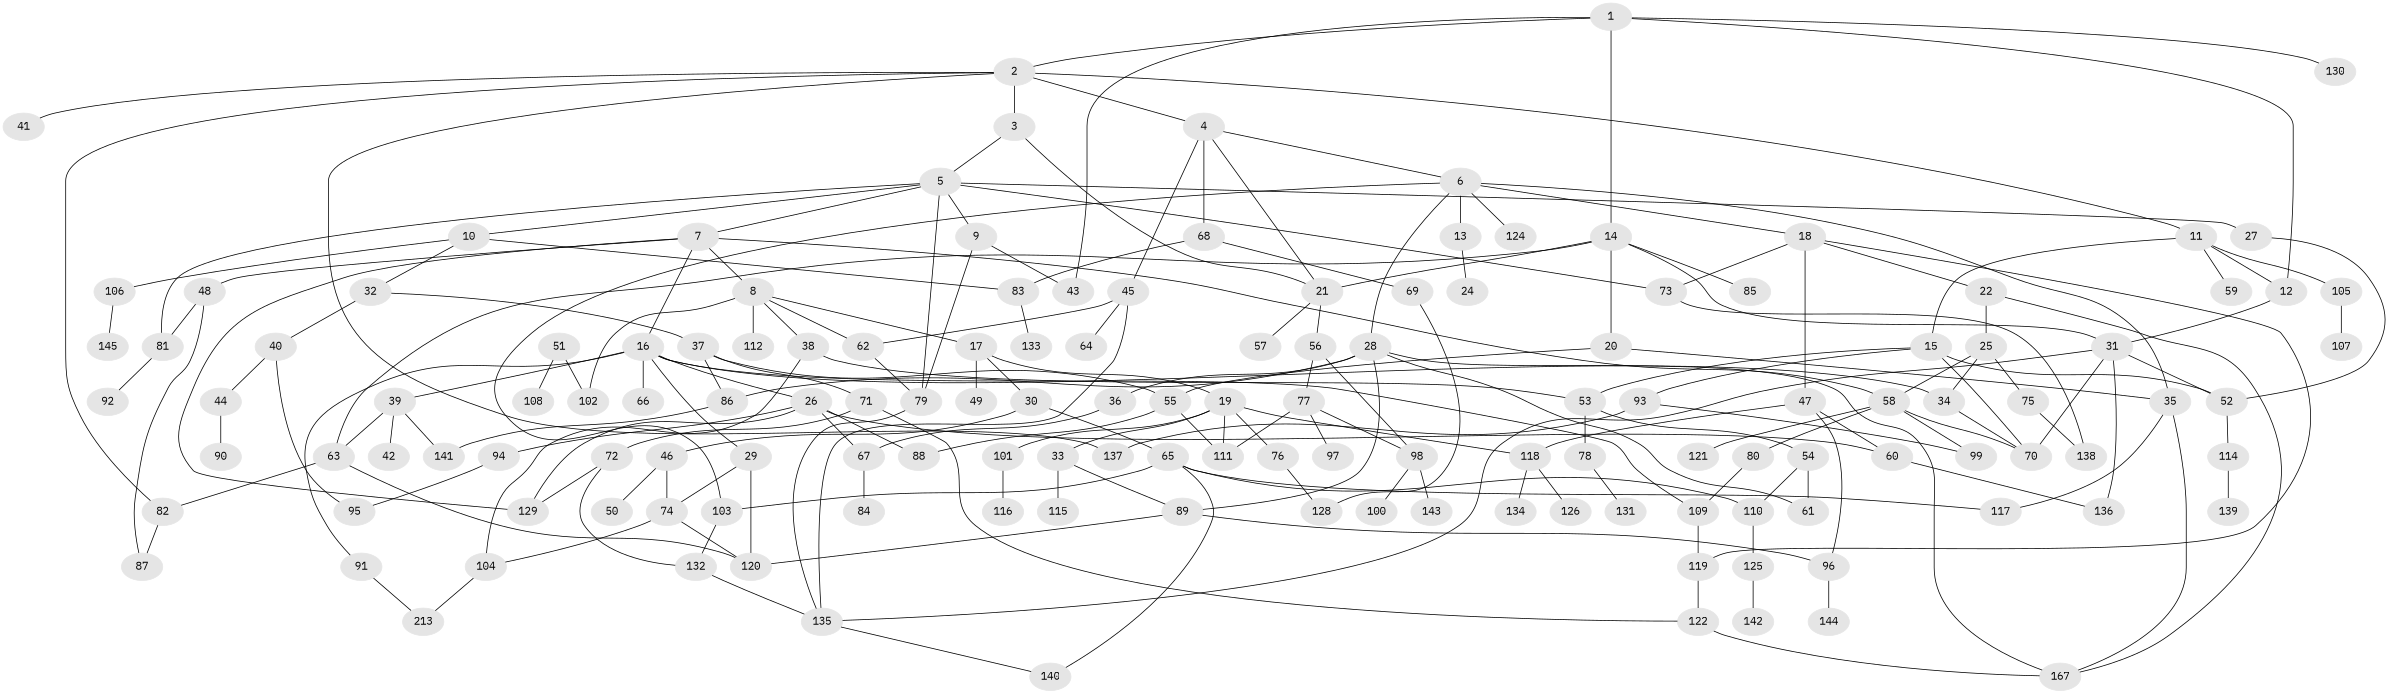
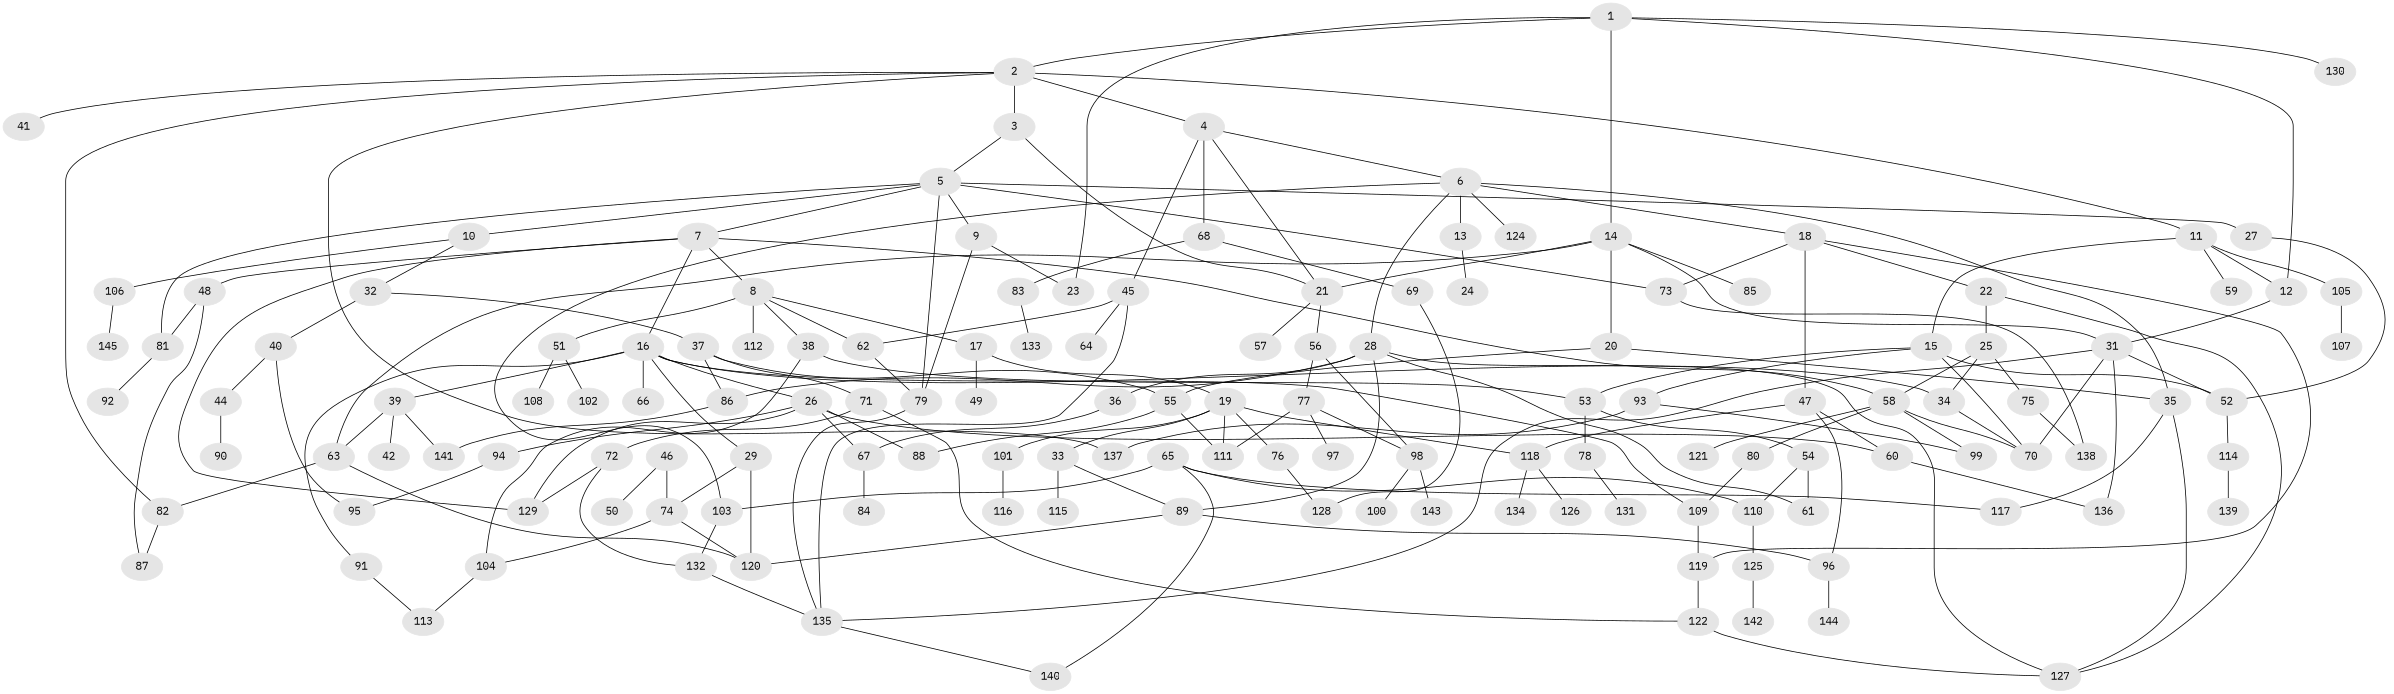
(744, 264) -> none
(1073, 292) -> (1073, 292)
(643, 317) -> (651, 318)
(1031, 402) -> none
(423, 622) -> (423, 622)
(2060, 677) -> (2060, 677)
